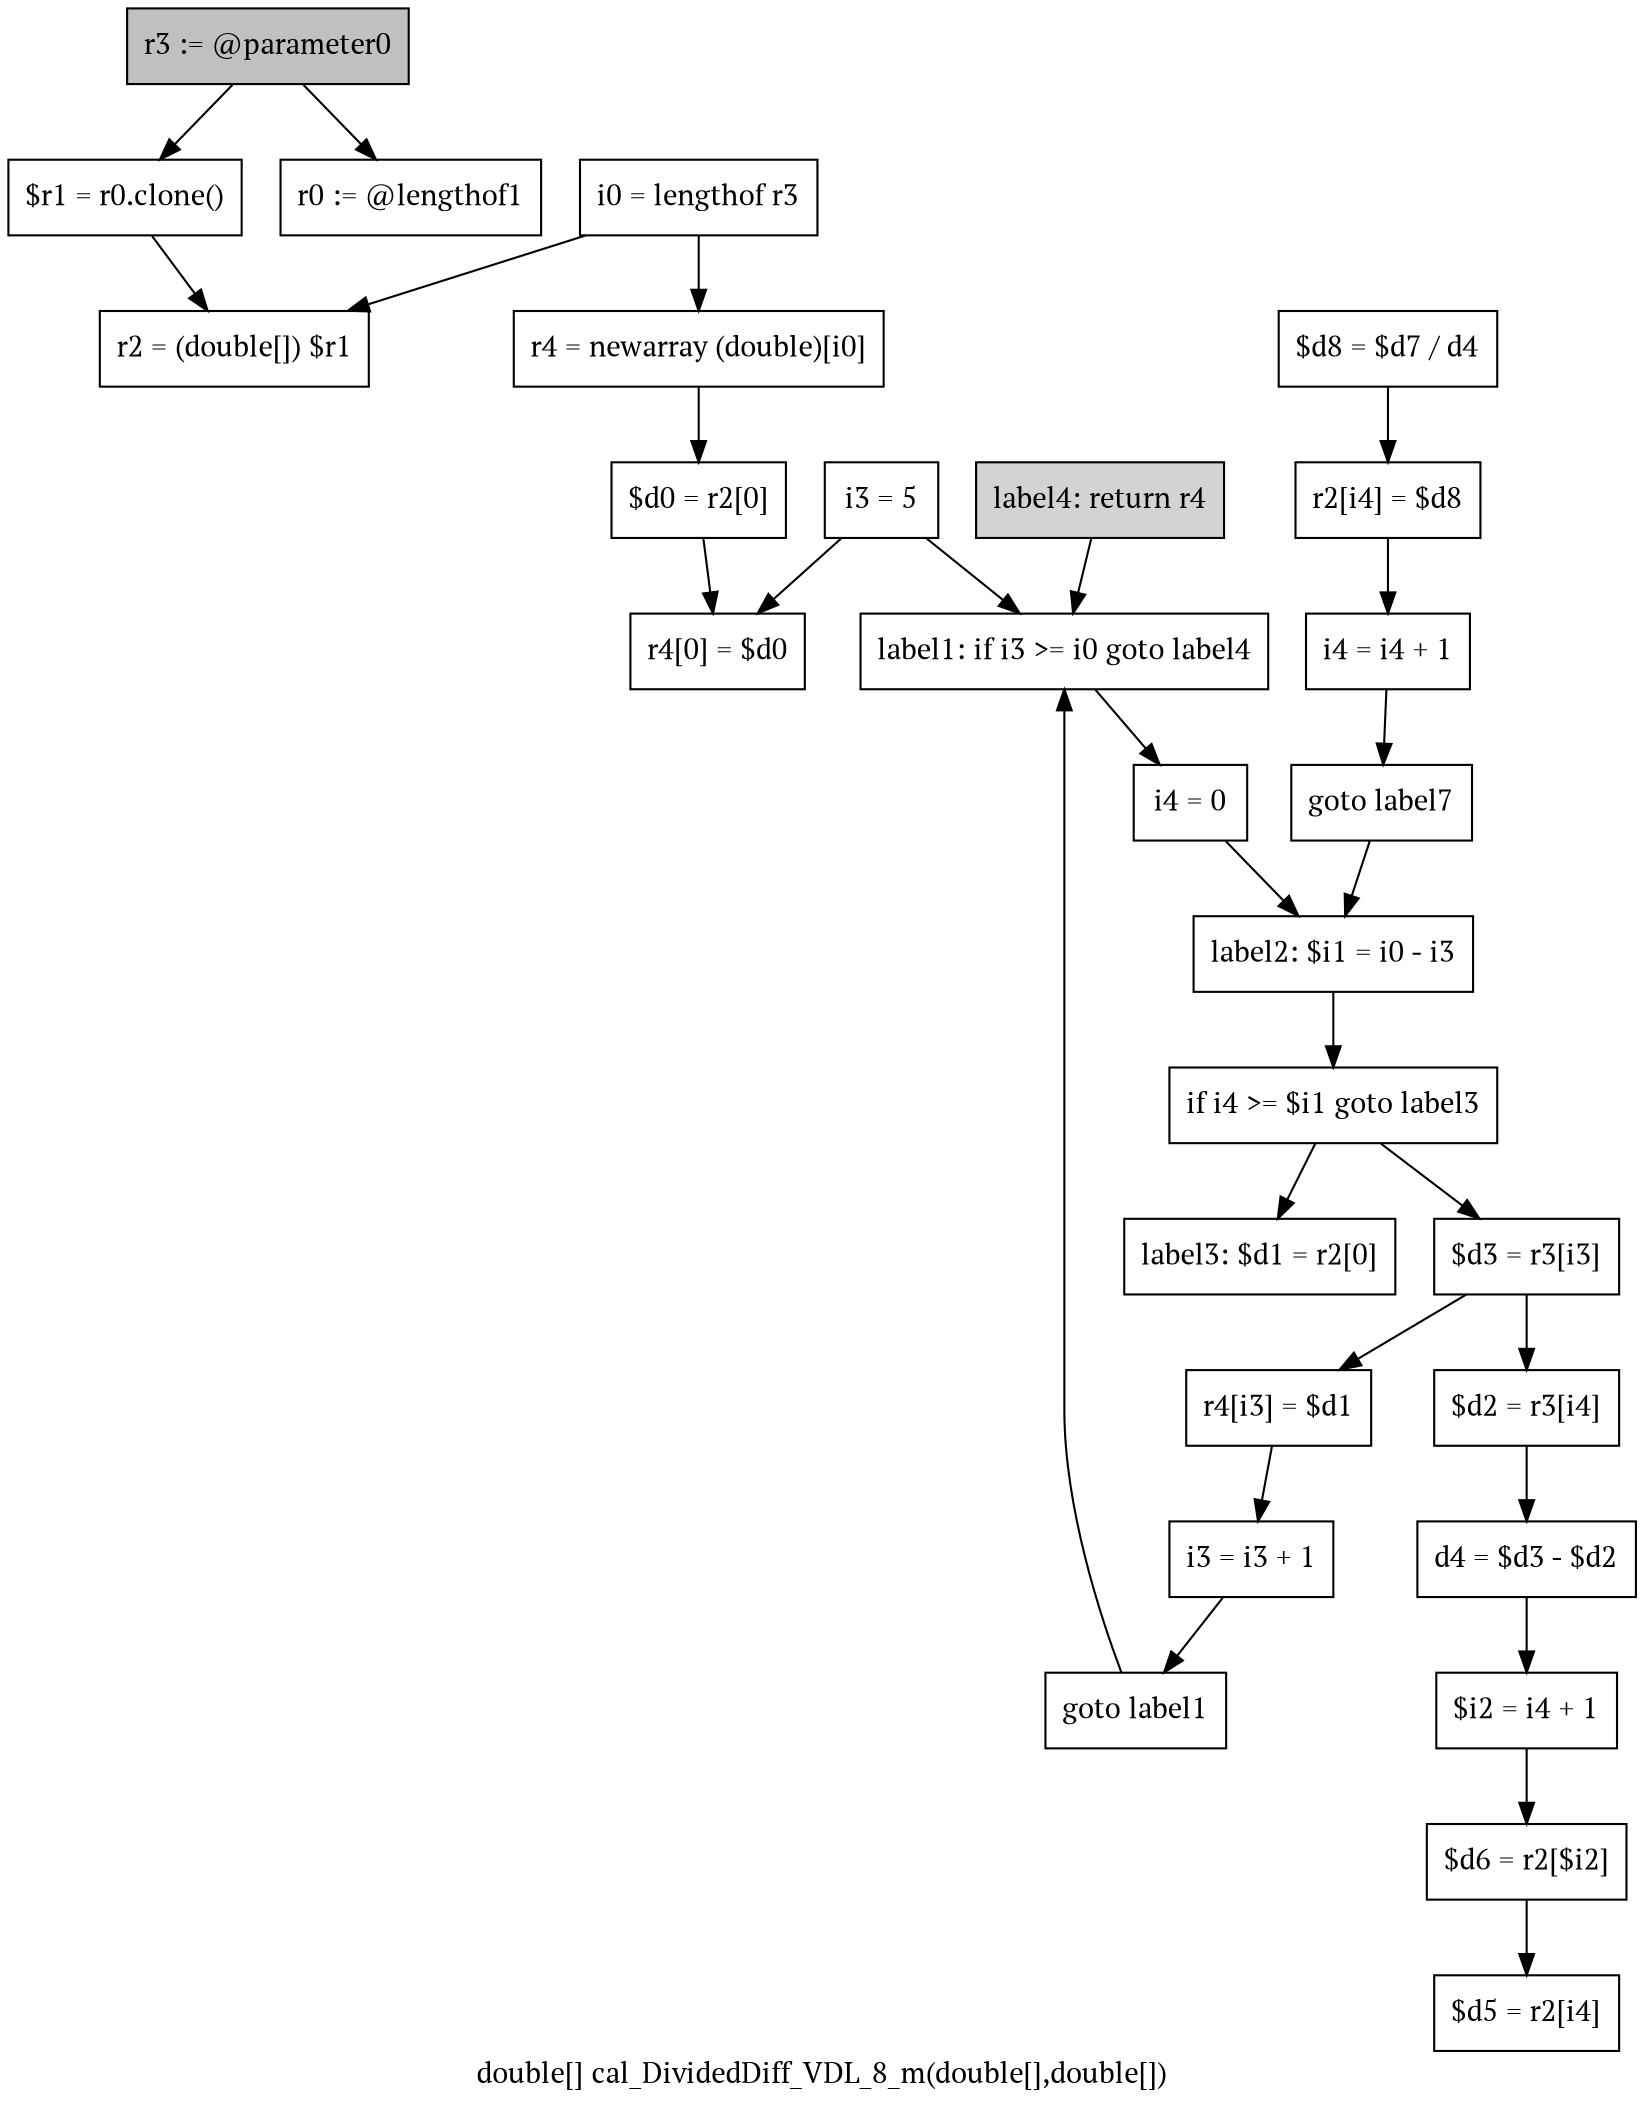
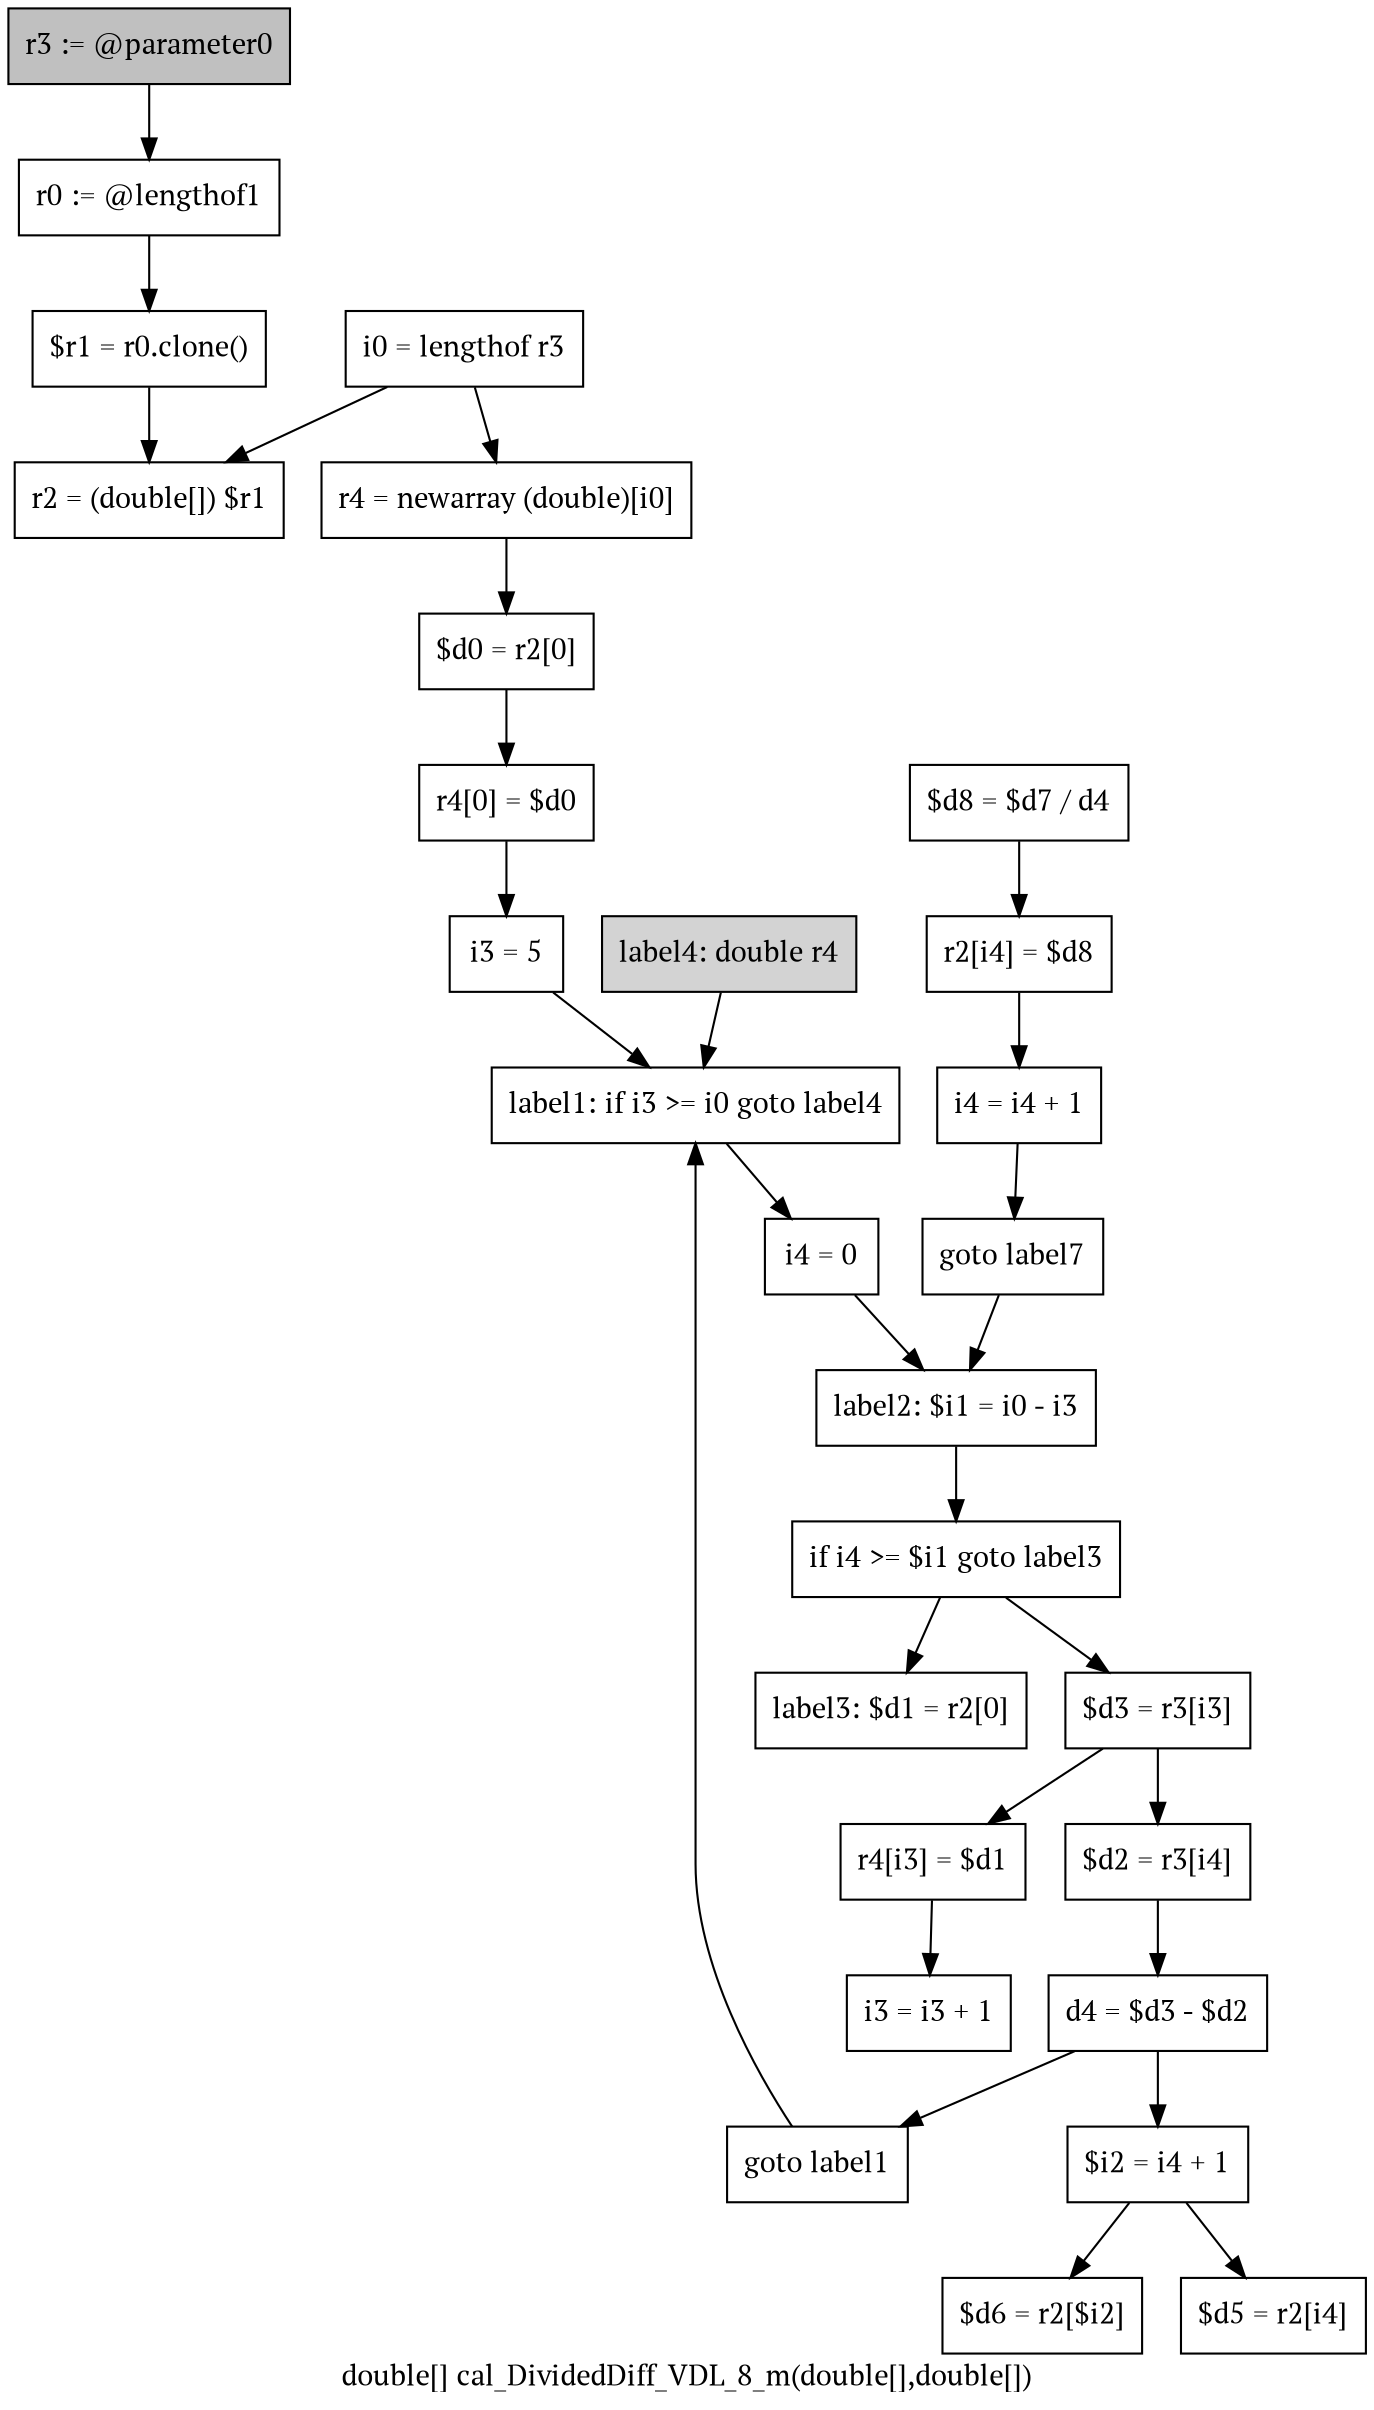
(204, 115) -> (149, 263)
(1100, 500) -> (729, 954)
(807, 569) -> (506, 868)
(1200, 1627) -> (997, 2085)
(1527, 1927) -> (1209, 2232)
